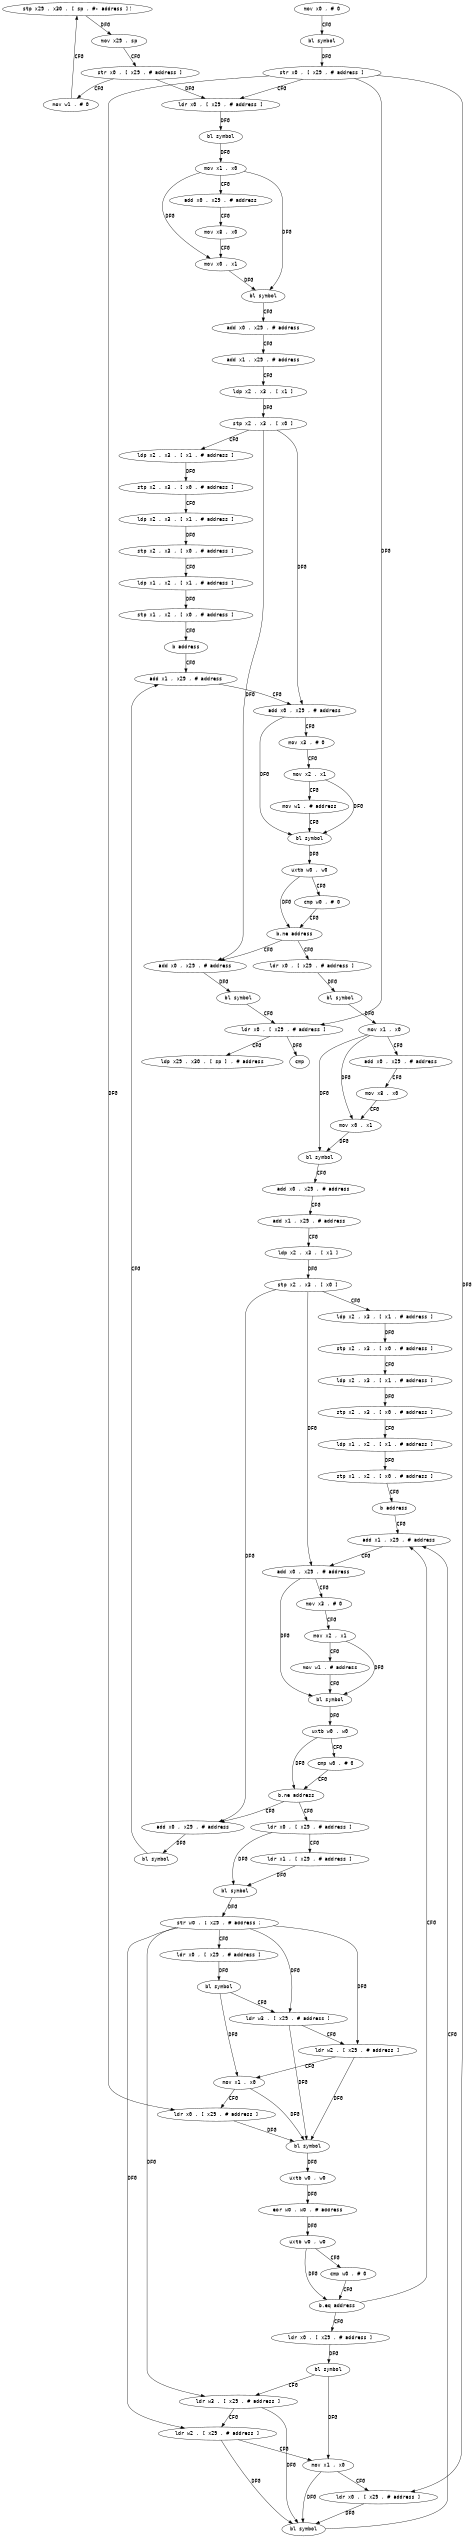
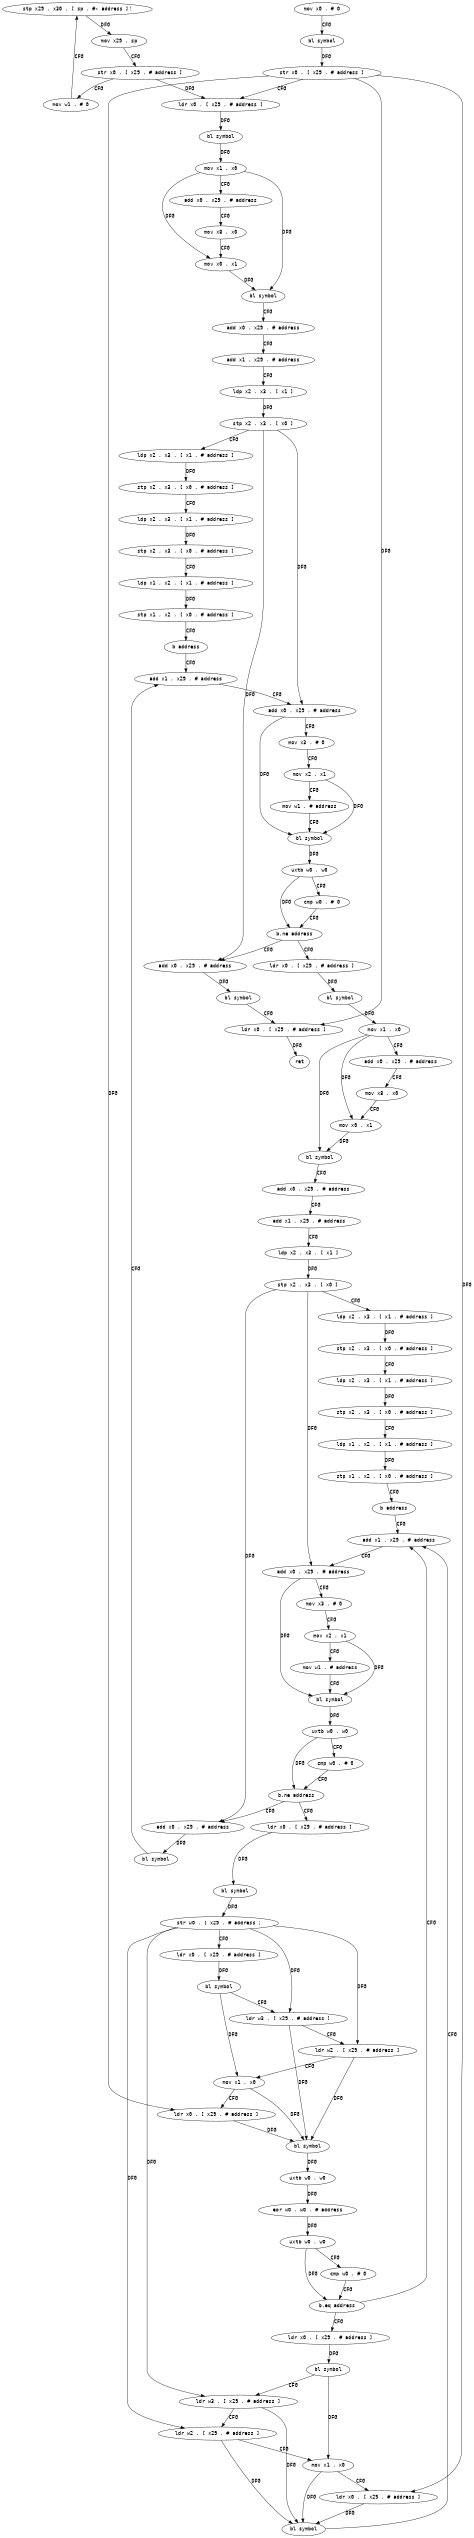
(212, 1062) -> none
(300, 1062) -> (300, 1062)
(310, 1859) -> none
